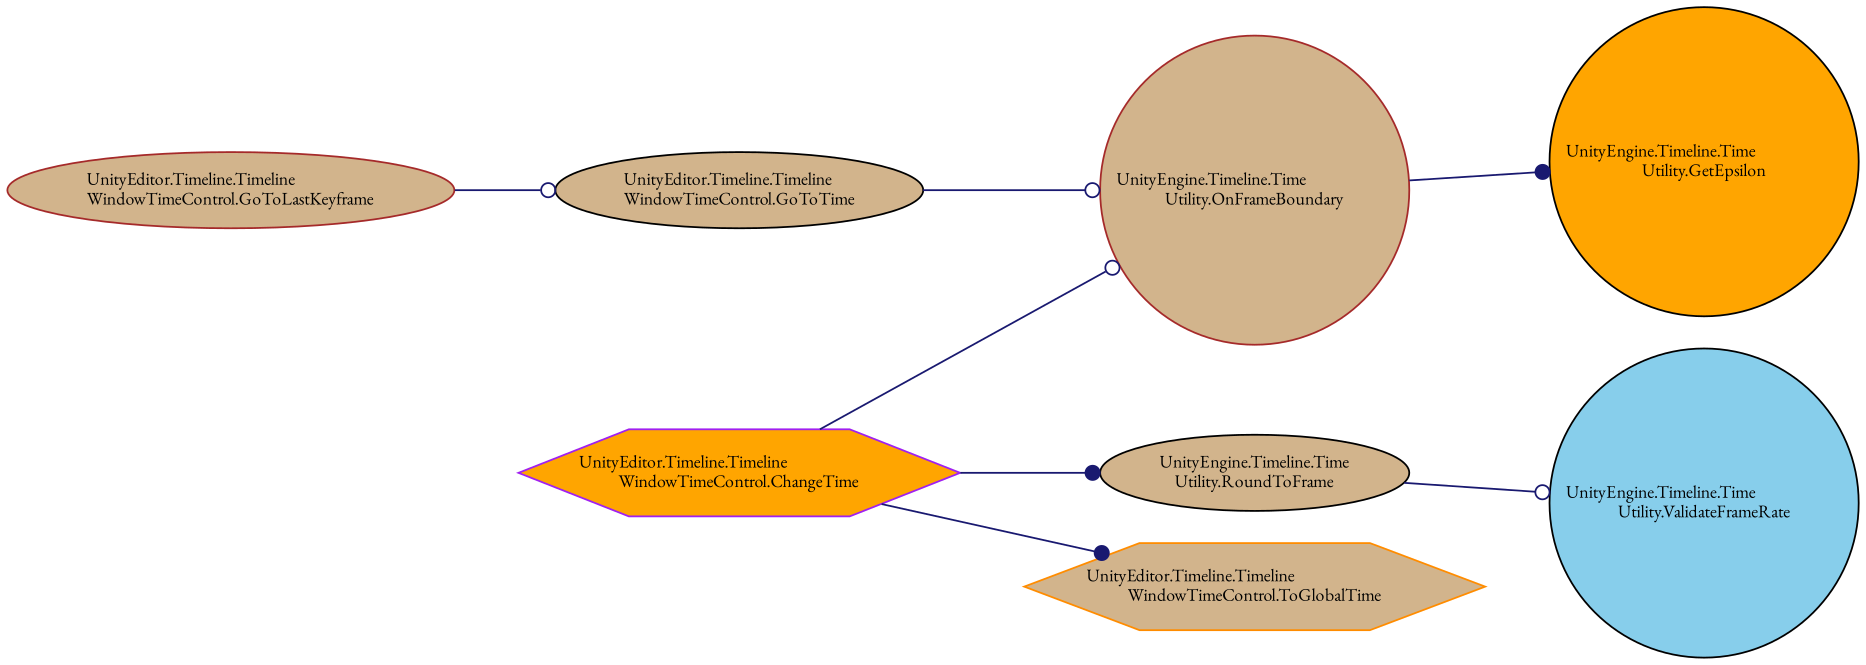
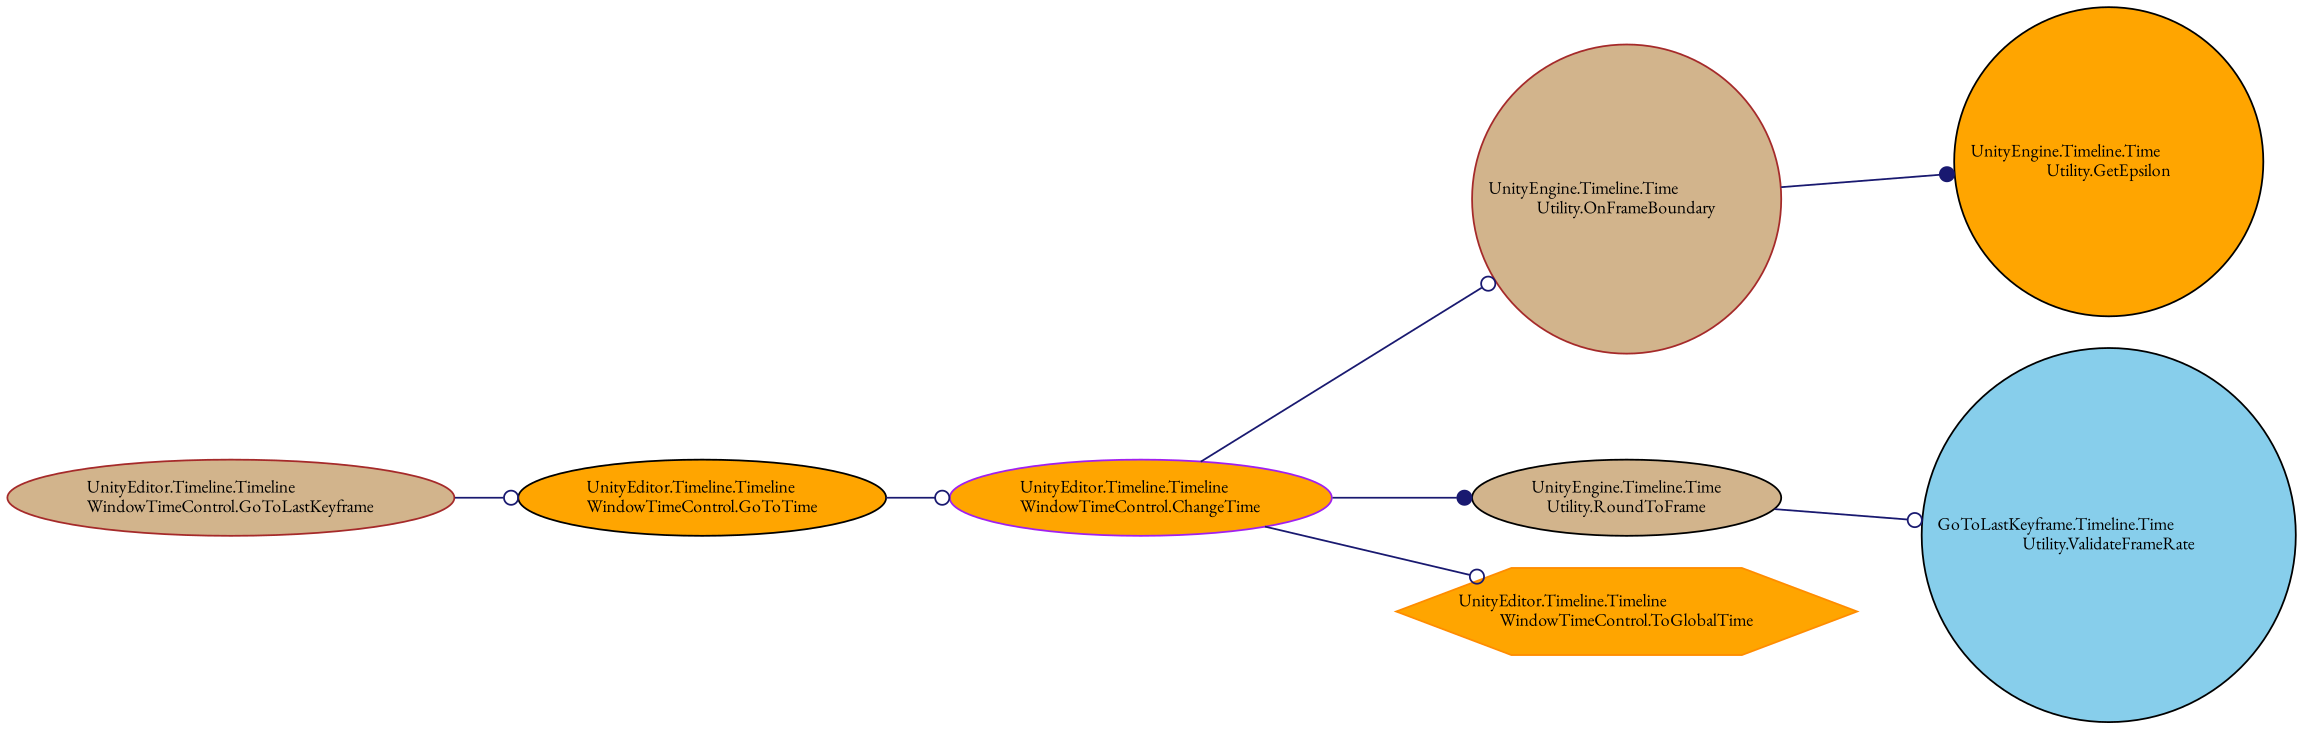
(739, 190) -> (702, 498)
(1004, 190) -> (910, 498)
(739, 473) -> (1141, 498)
(1704, 503) -> (2109, 535)
(988, 528) -> (1367, 551)
(1255, 587) -> (1627, 612)
